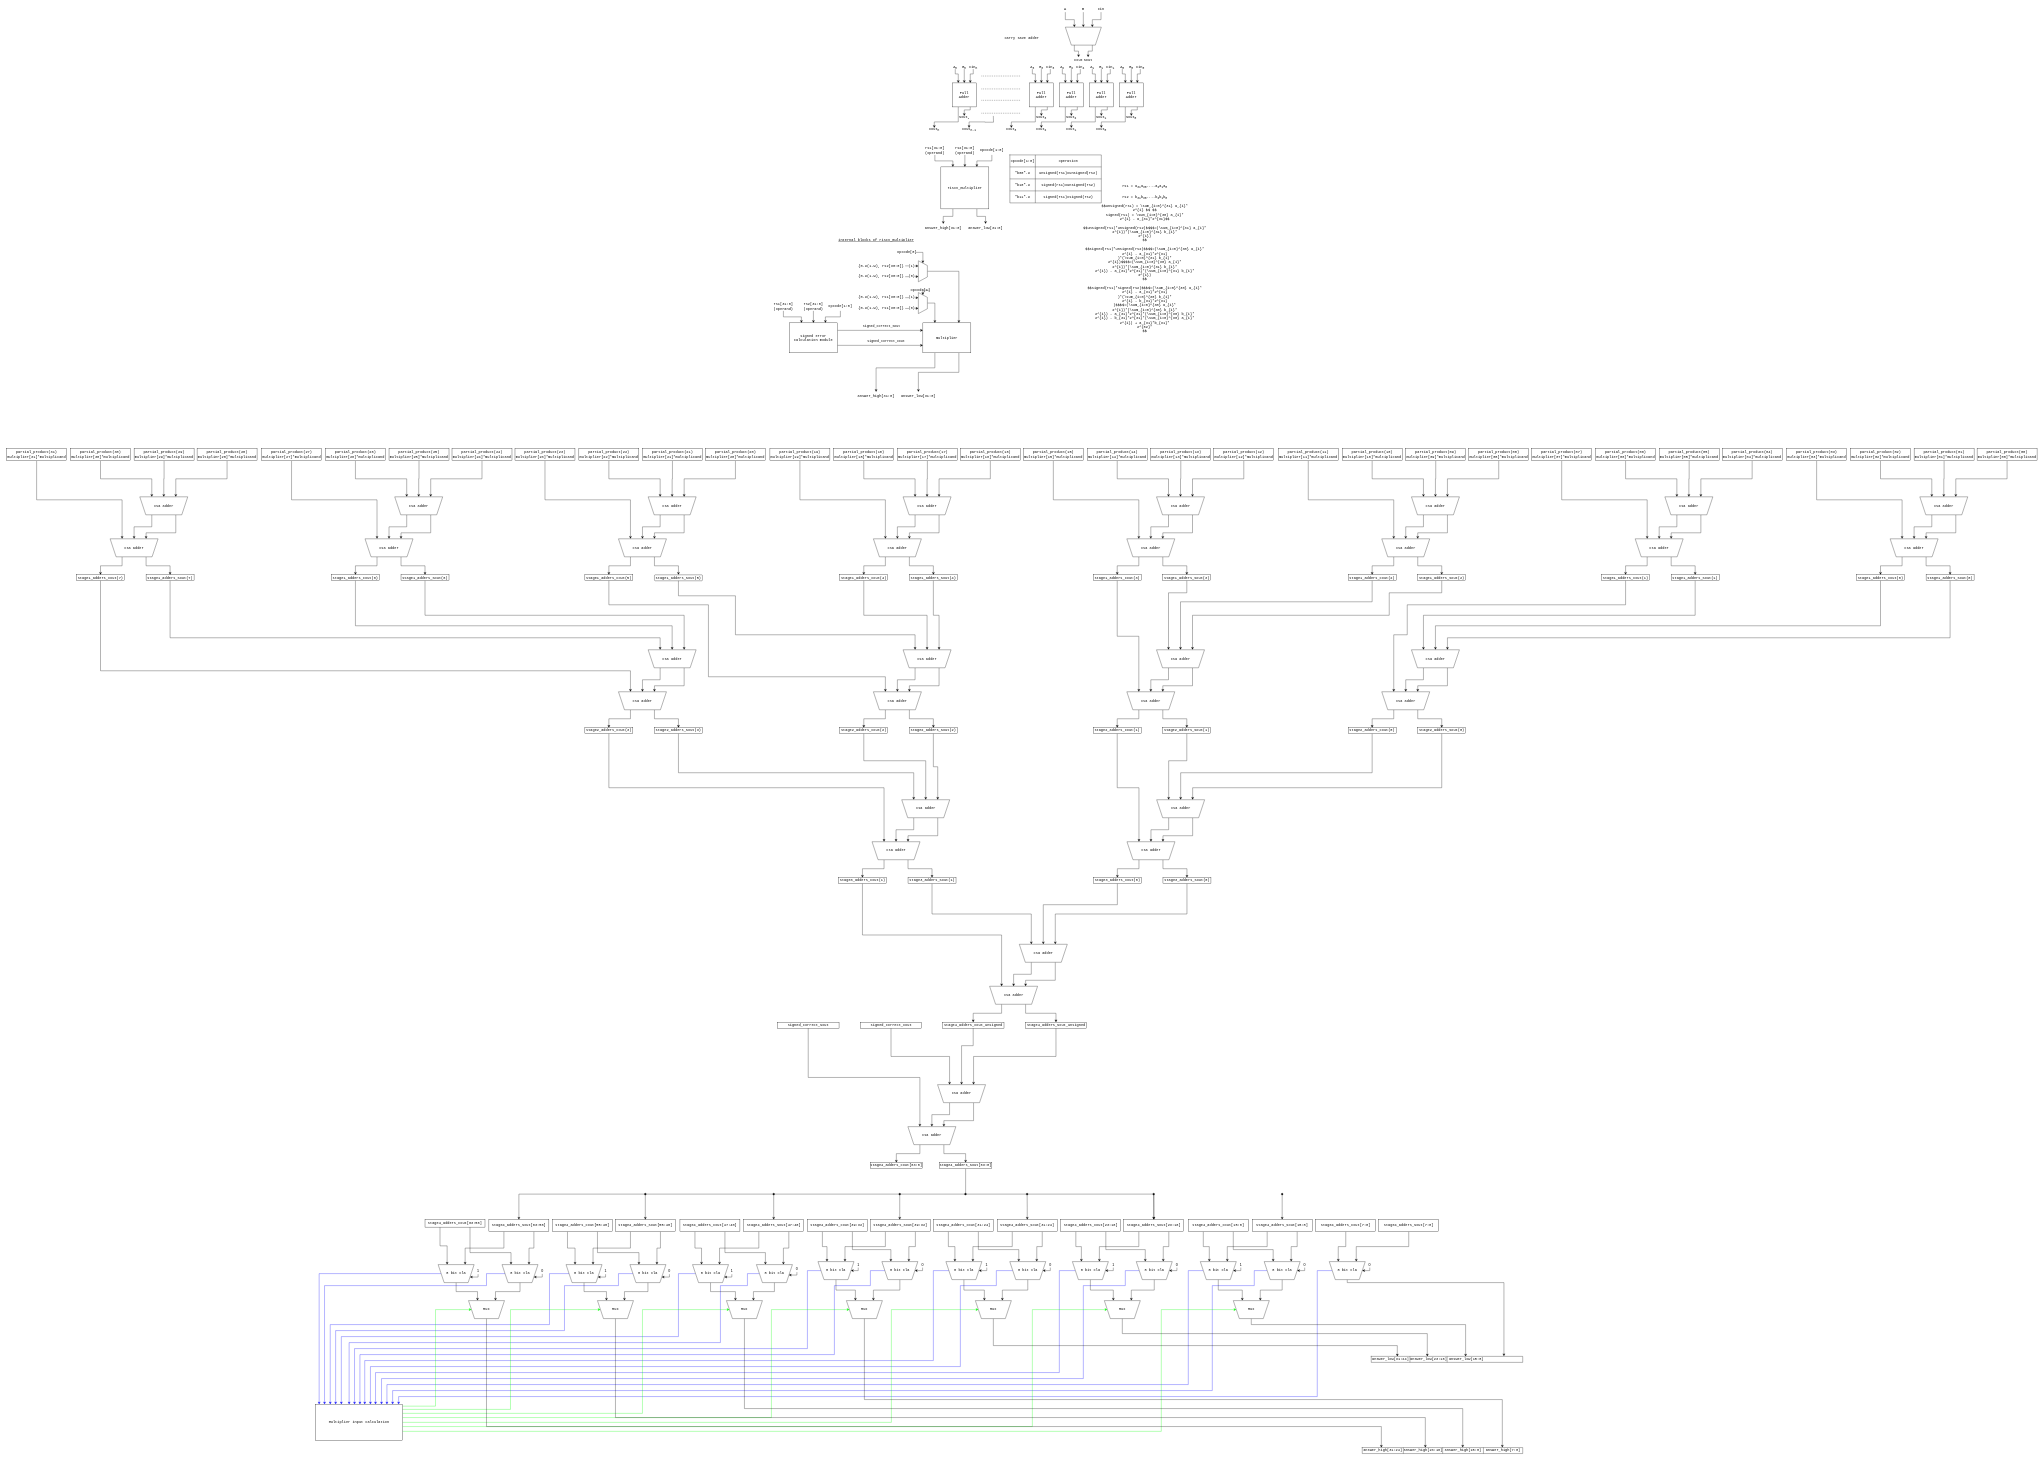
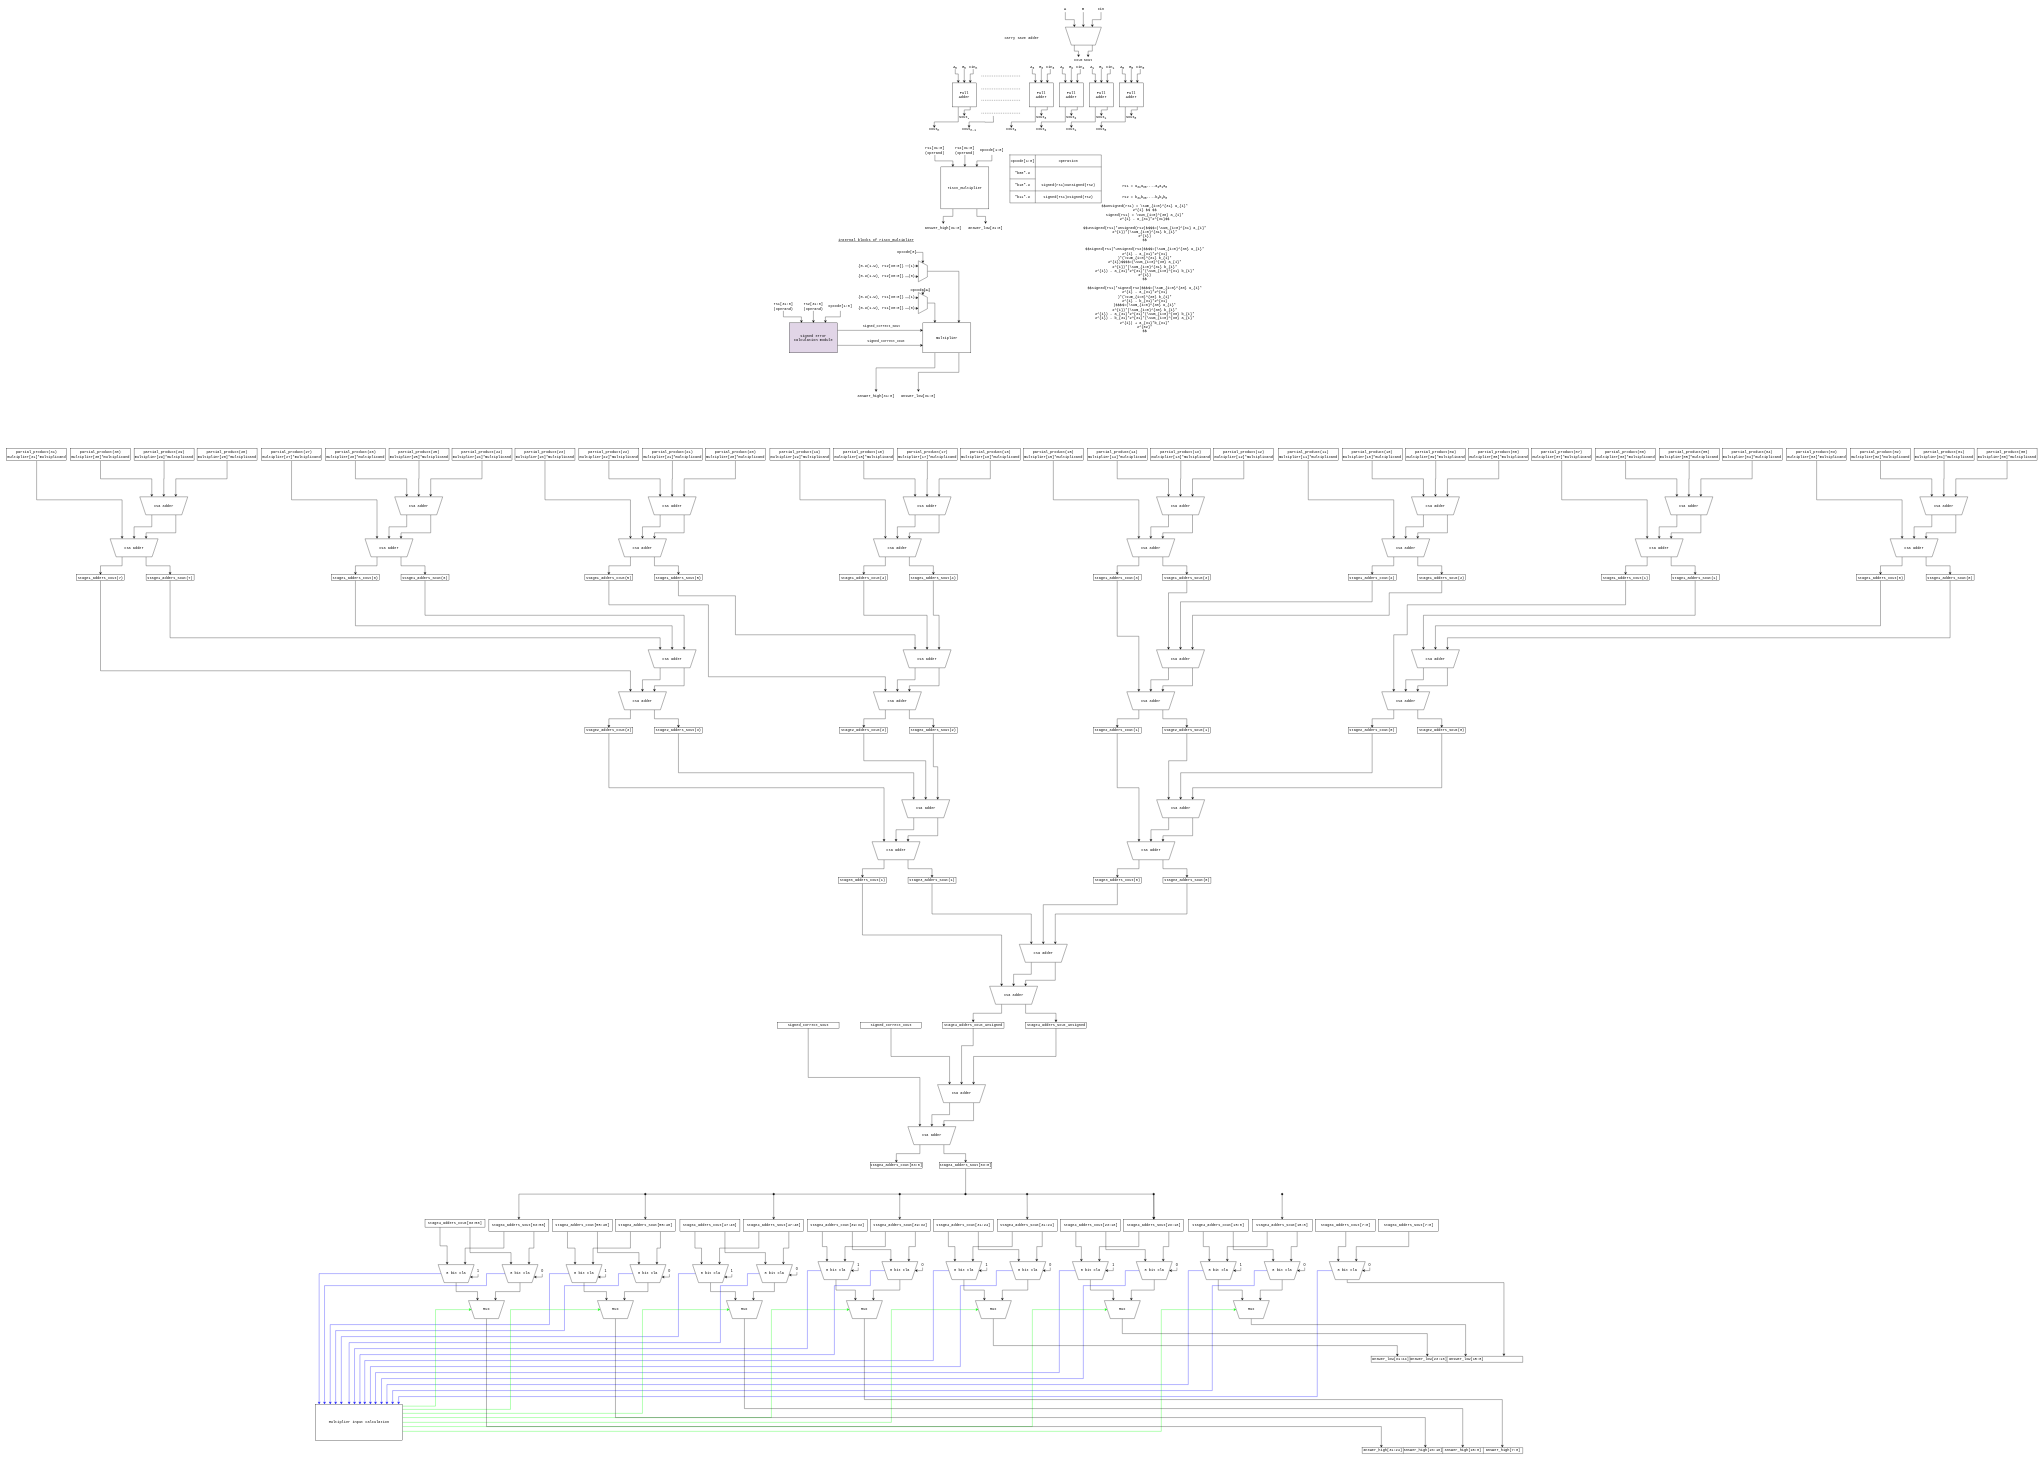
(1068, 173) -> none
(813, 338) -> (813, 338)
(678, 578) -> (678, 578)
